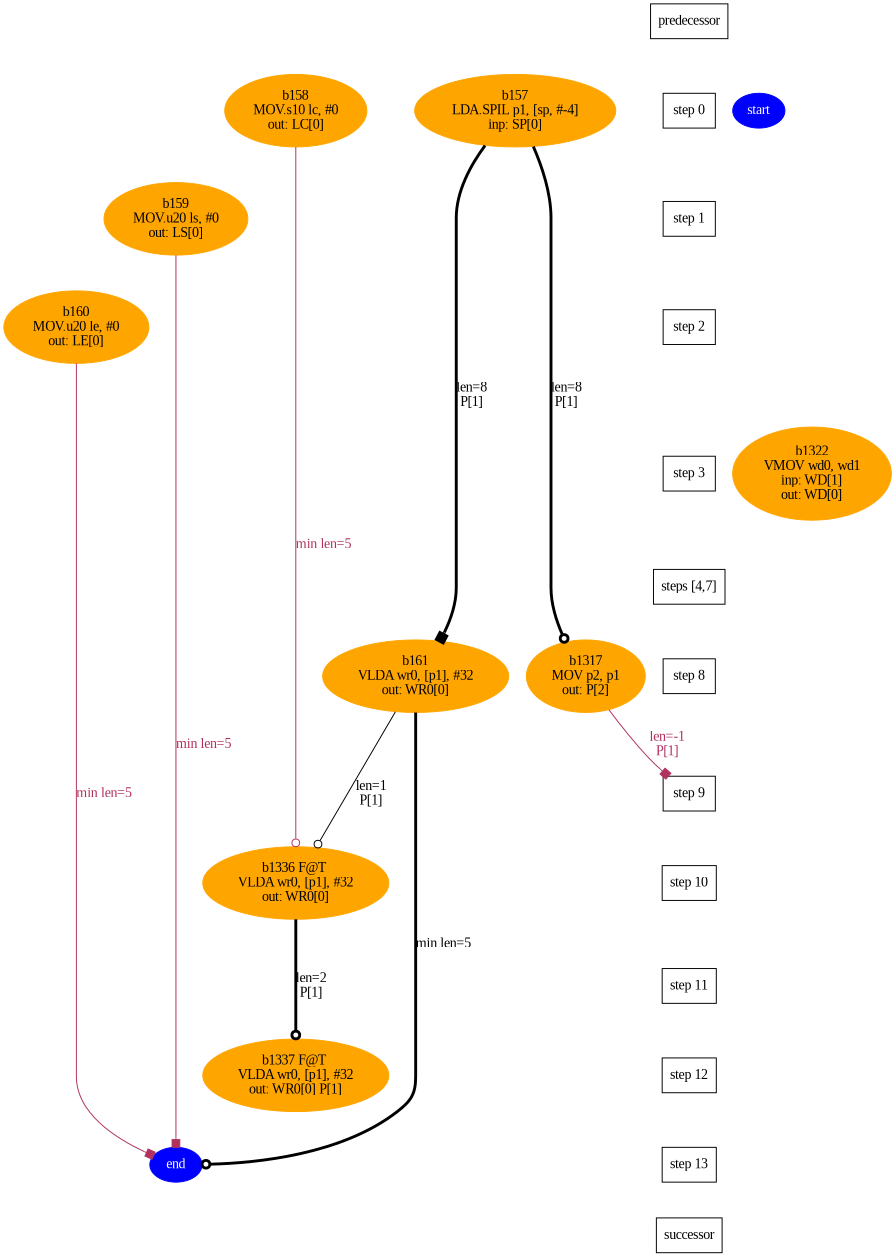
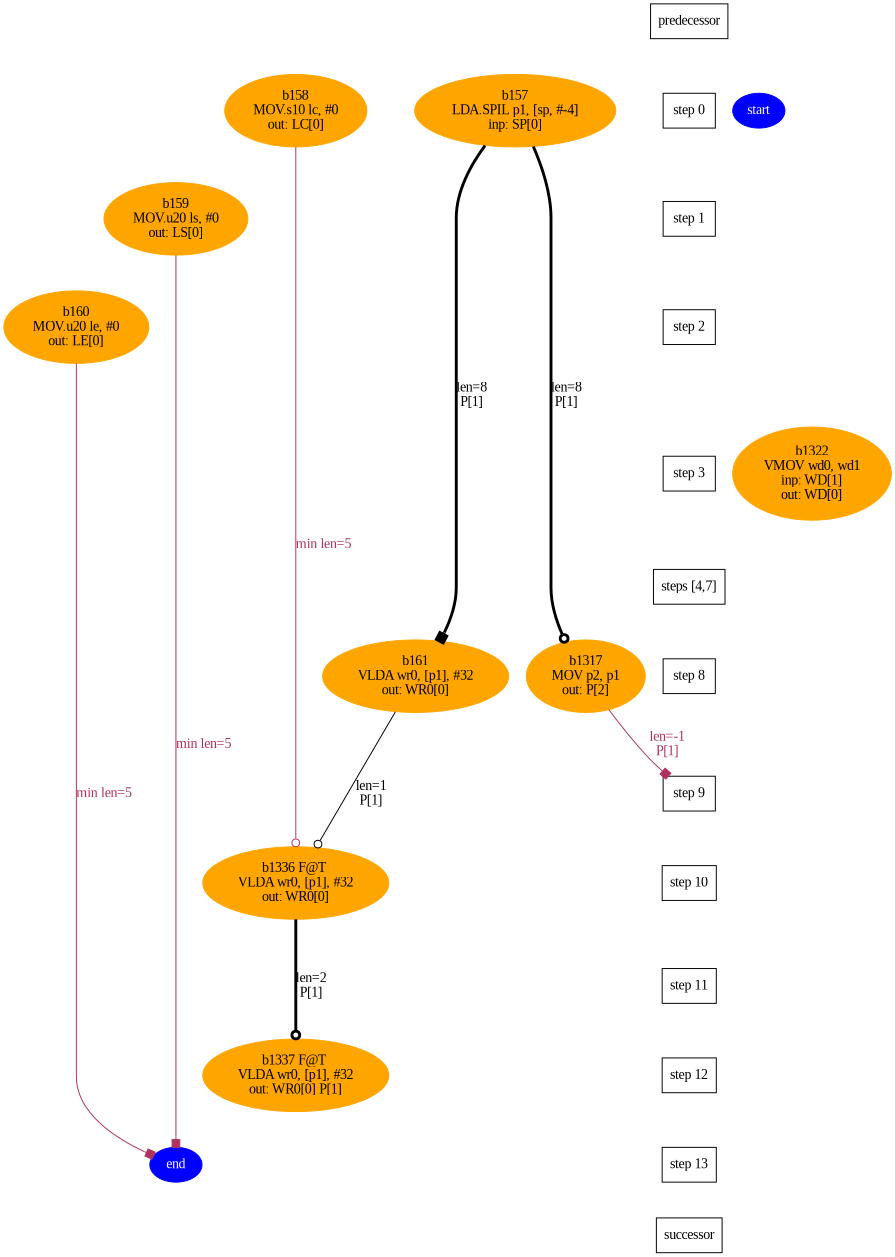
(416, 1014) -> none
